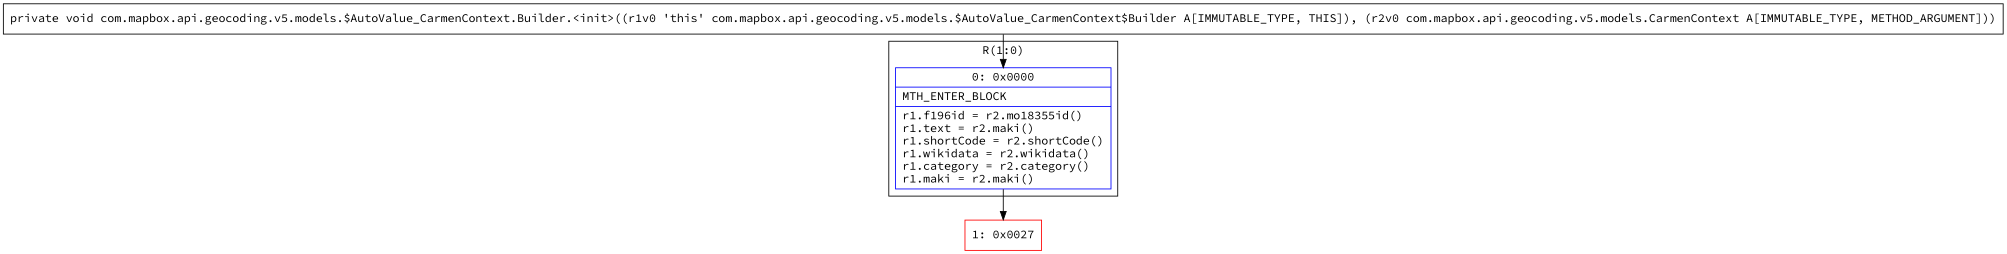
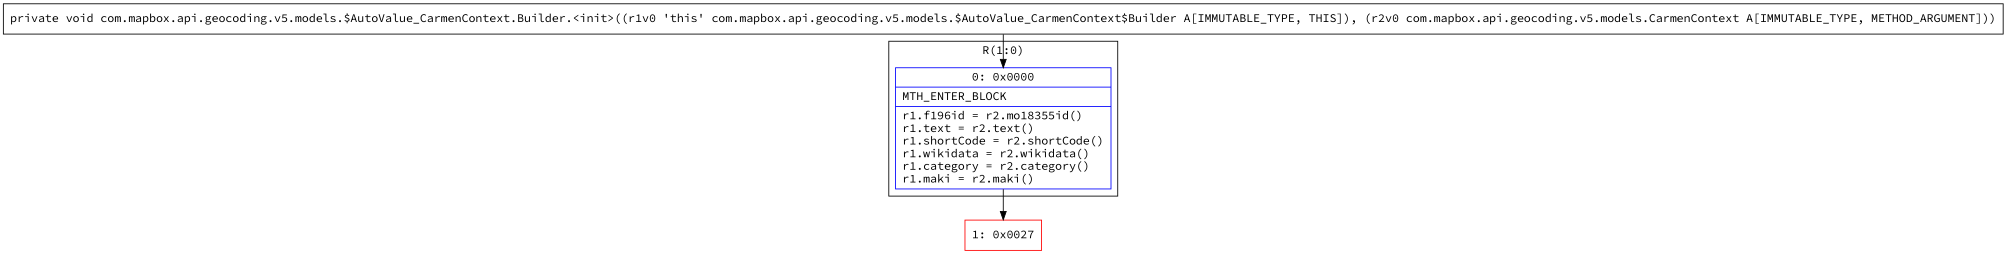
(968, 128) -> (968, 128)
